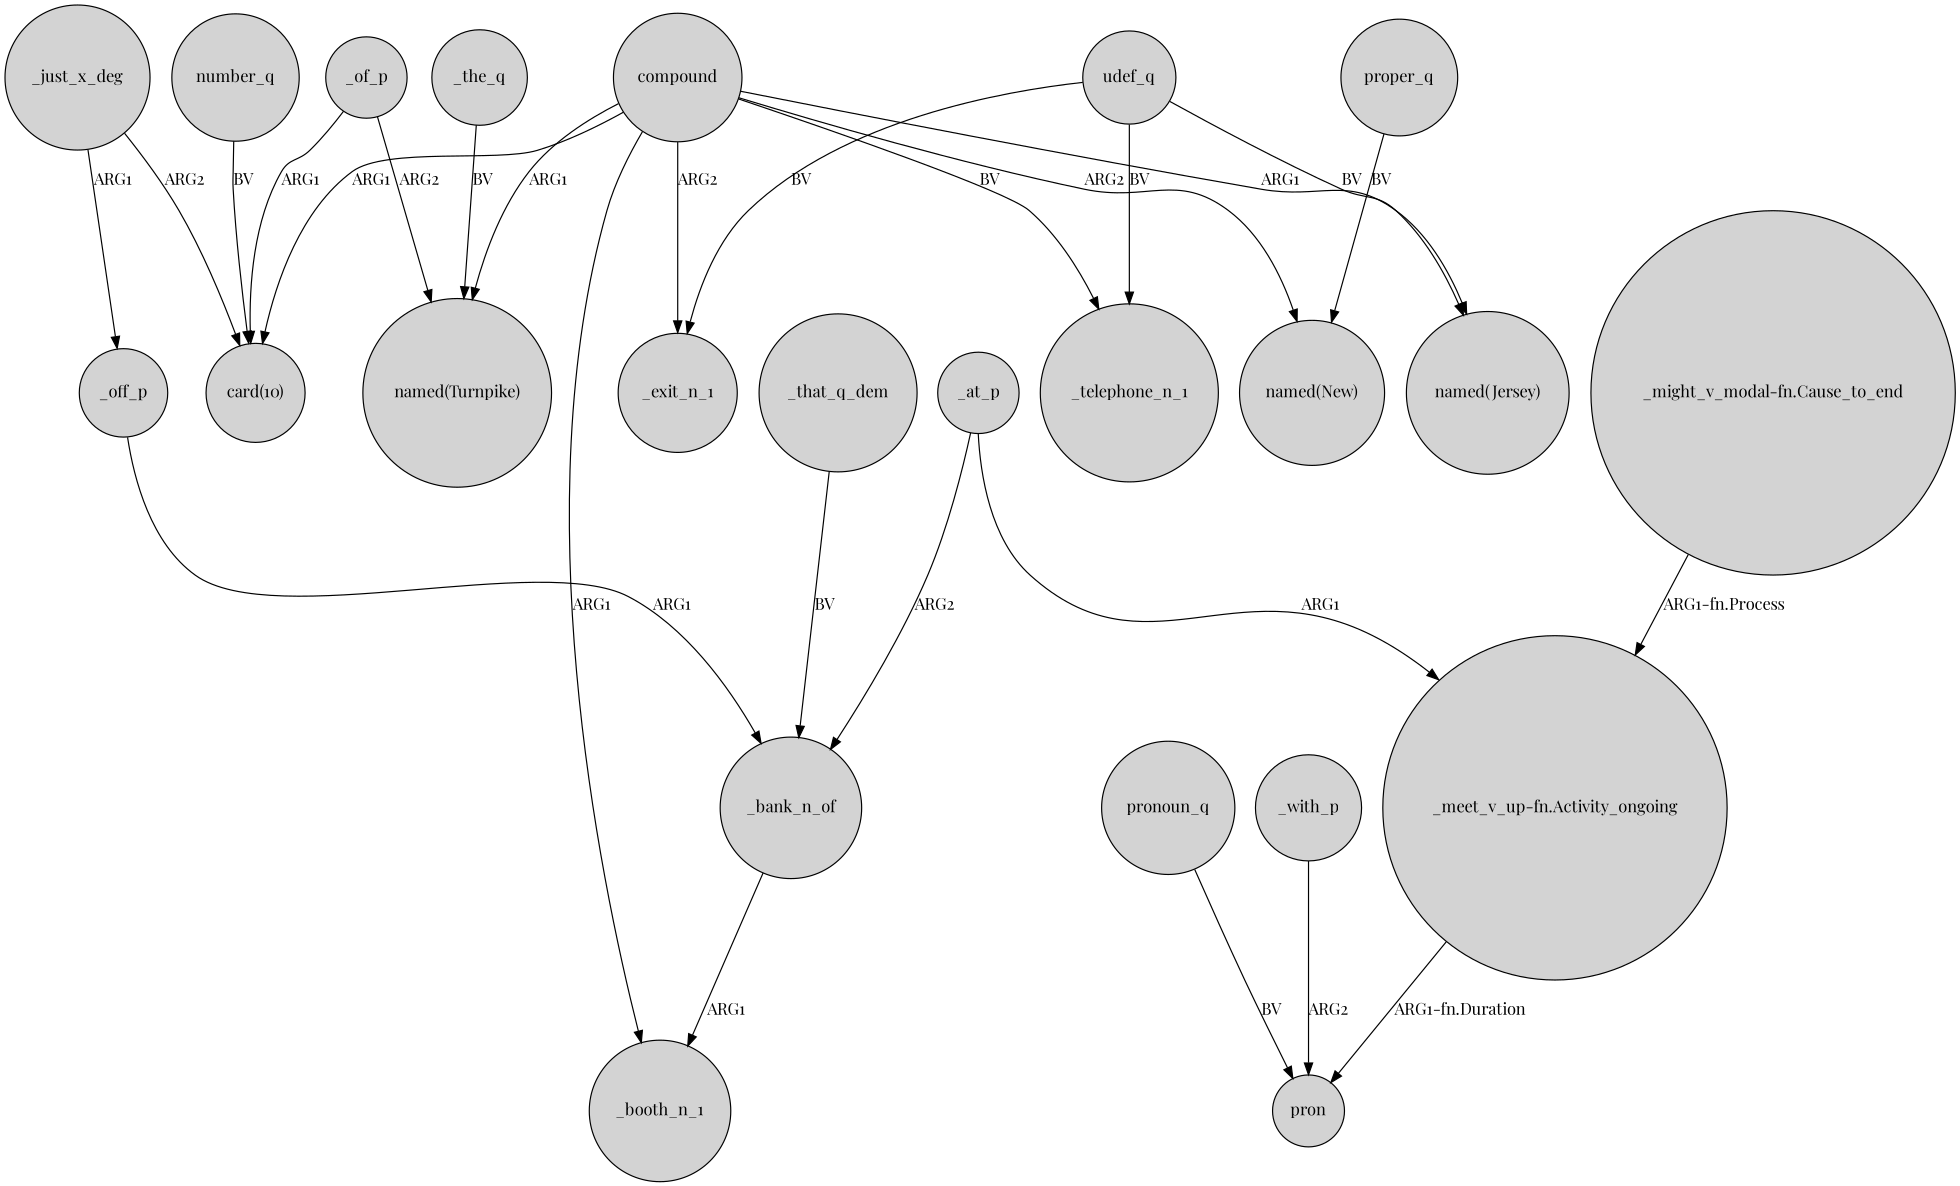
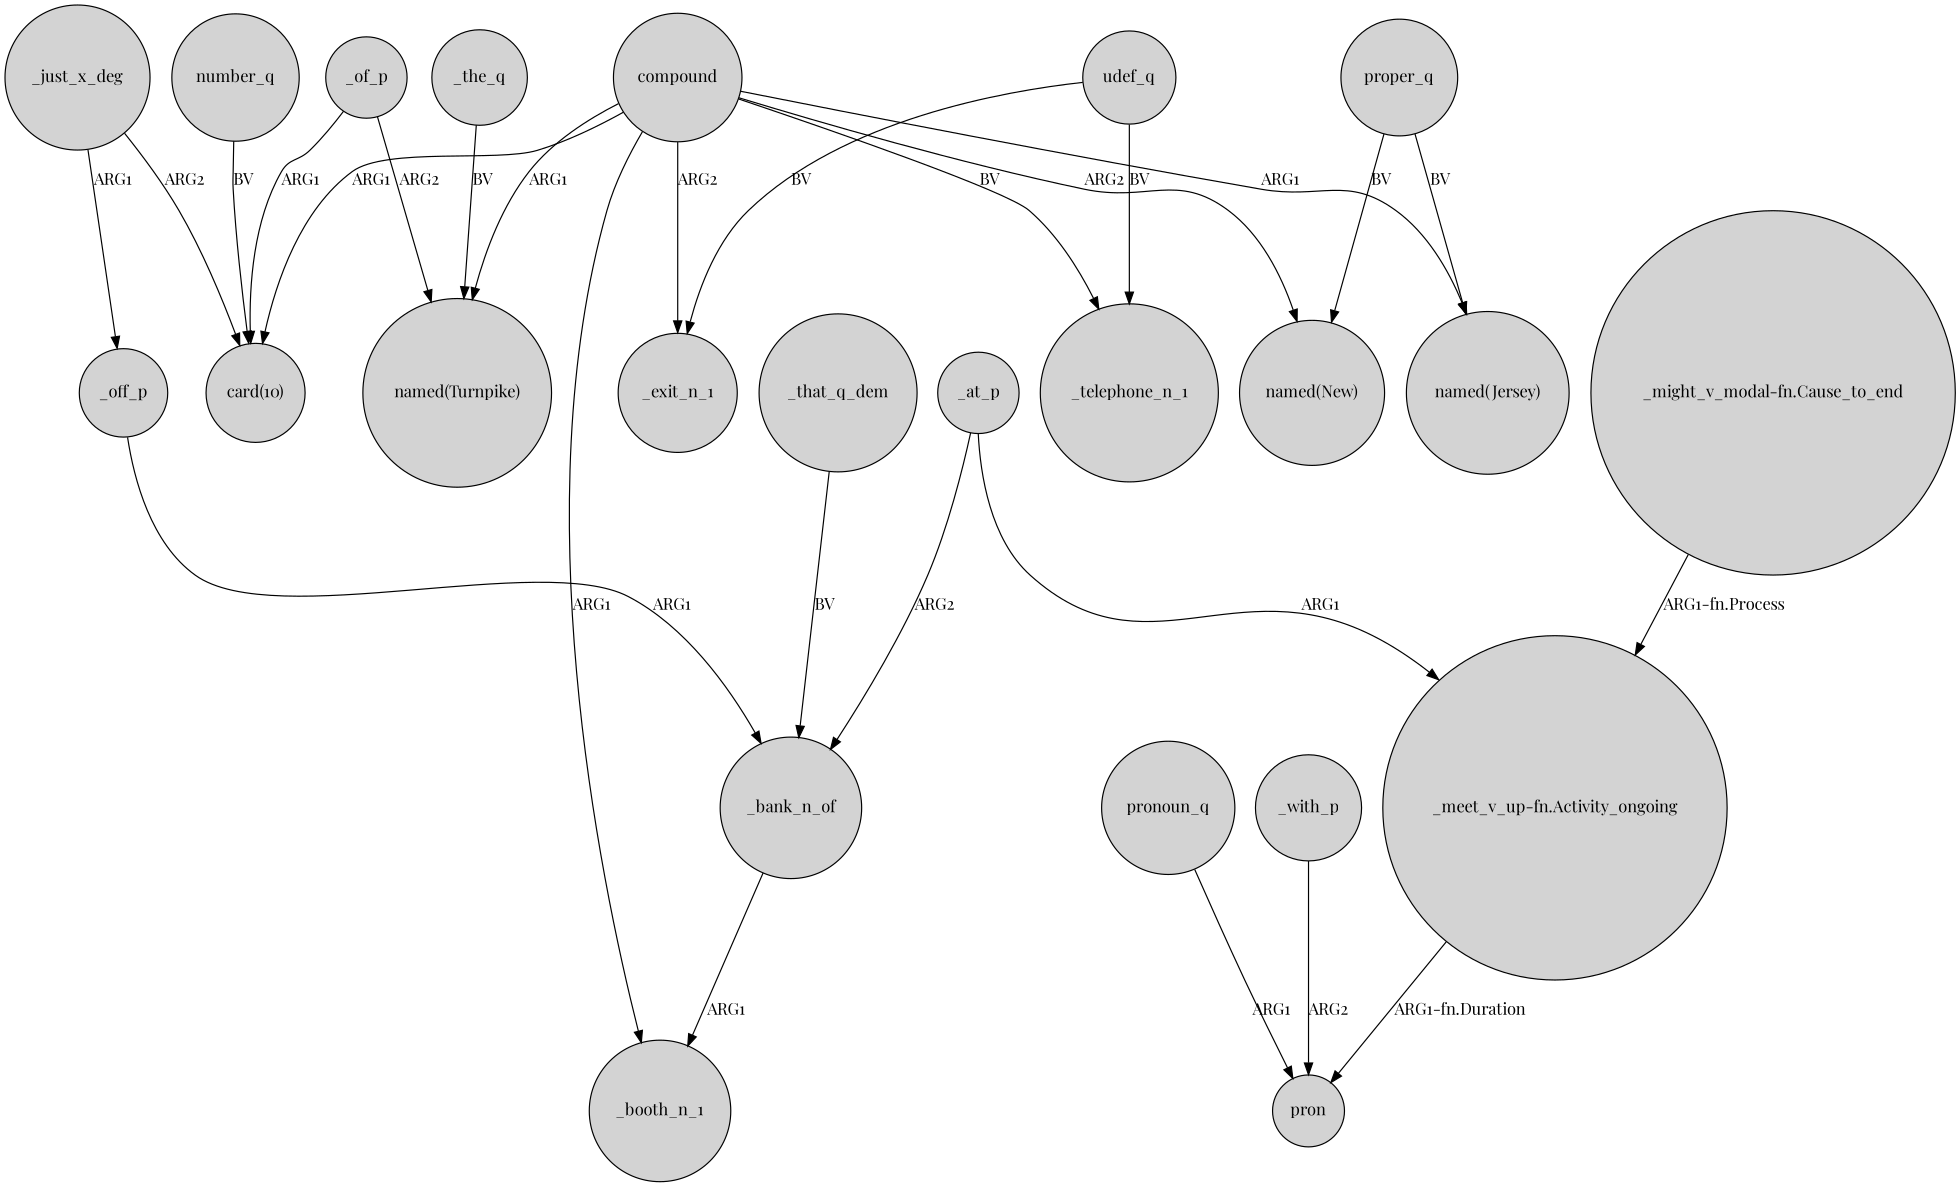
(1324, 181) -> (1439, 218)
(1272, 1010) -> (1272, 1010)
